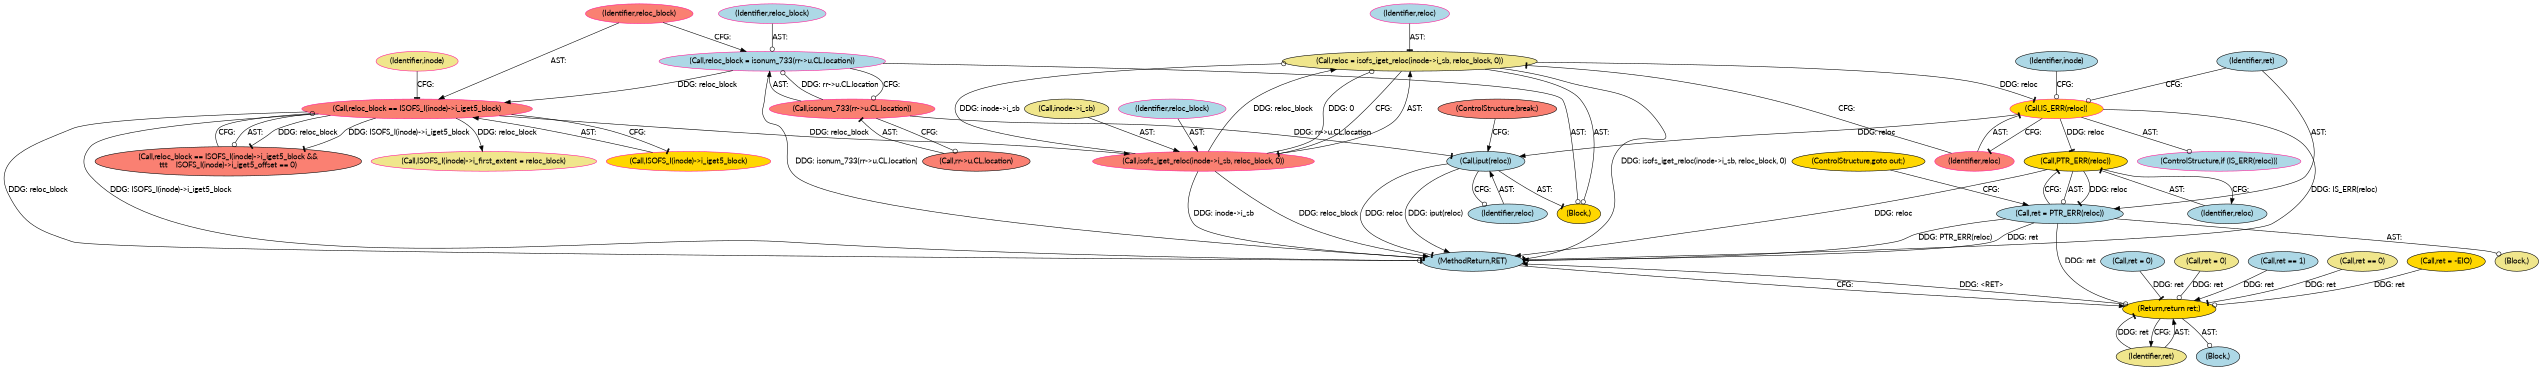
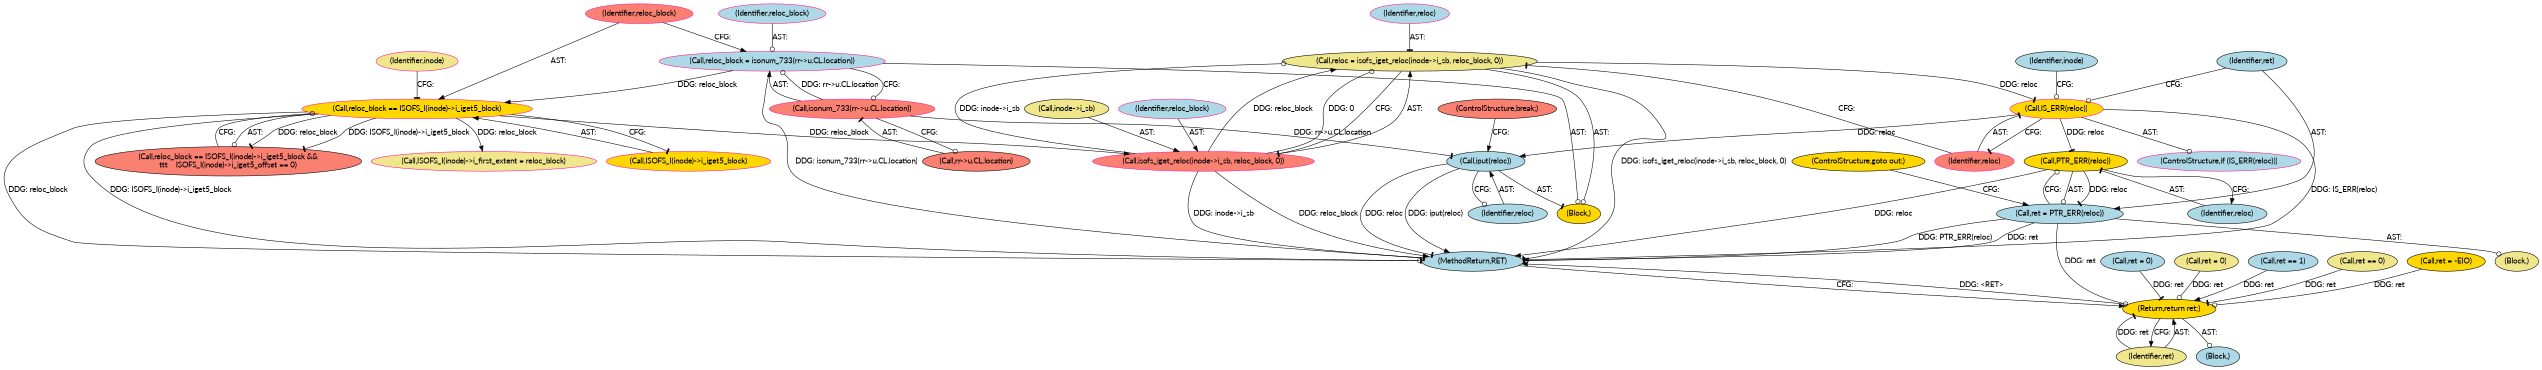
(417, 109) -> (417, 109)
(2044, 187) -> (2044, 188)
